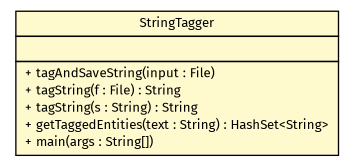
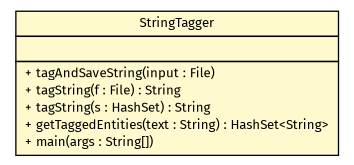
(112, 108) -> (118, 108)
